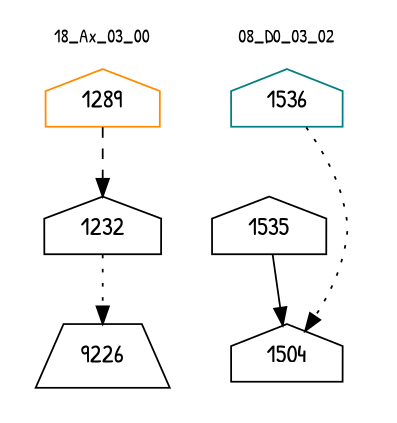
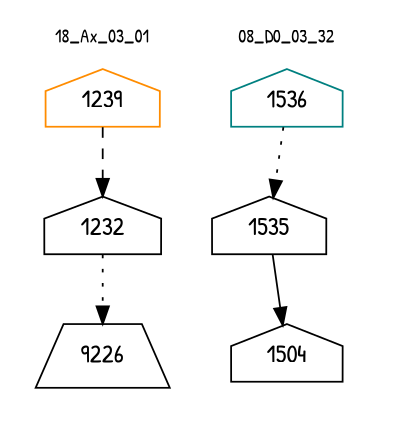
(103, 38) -> (103, 38)
(287, 38) -> (287, 38)
(103, 101) -> (103, 101)
(347, 220) -> (280, 154)
